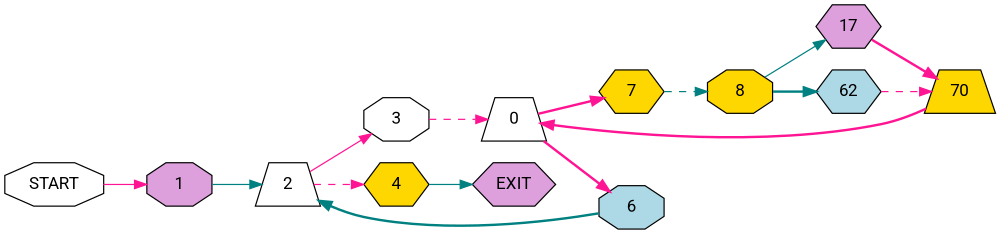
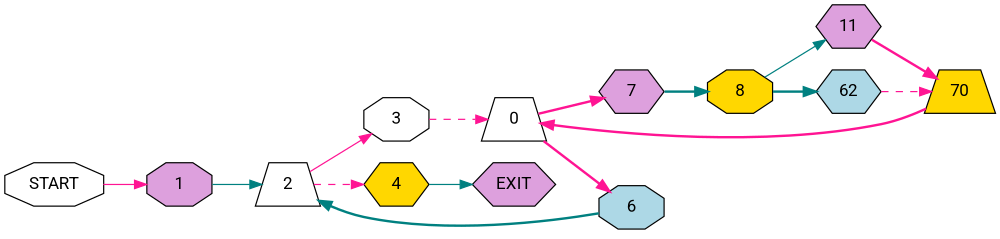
(849, 27) -> (849, 27)
(632, 92) -> (632, 92)
(680, 92) -> (680, 92)
